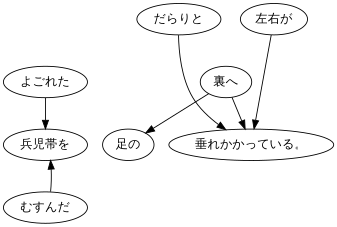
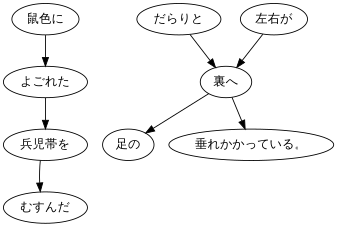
none -> (45, 19)
(263, 78) -> (252, 47)
(187, 85) -> (200, 48)
(51, 180) -> (40, 172)
